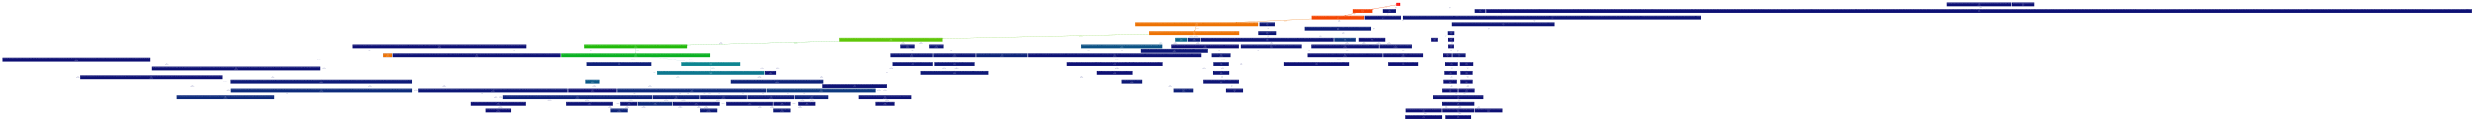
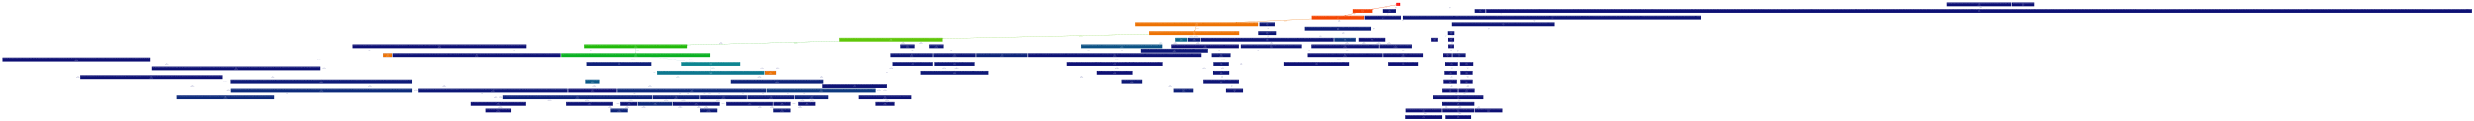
(771, 73) -> (771, 73)
